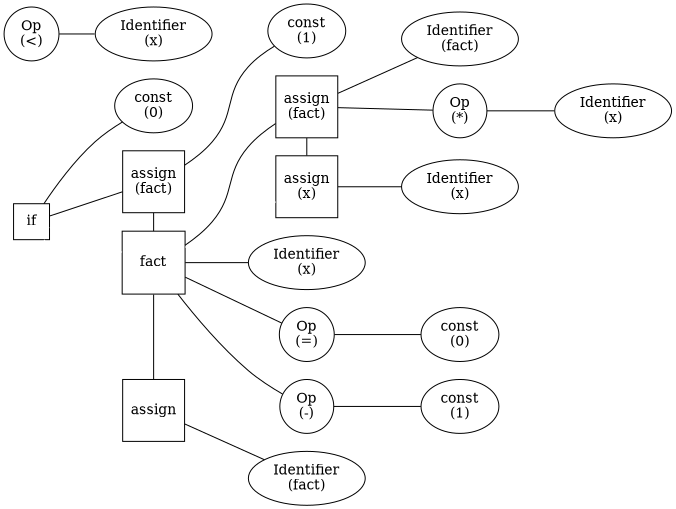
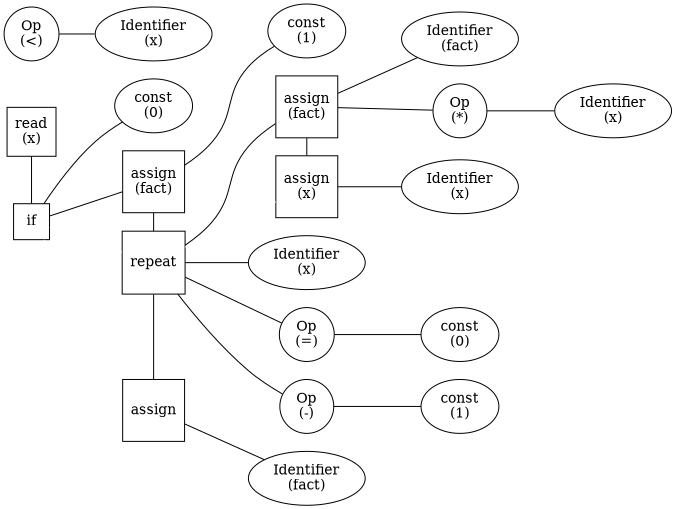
none -> (32, 132)
(154, 263) -> (154, 263)
